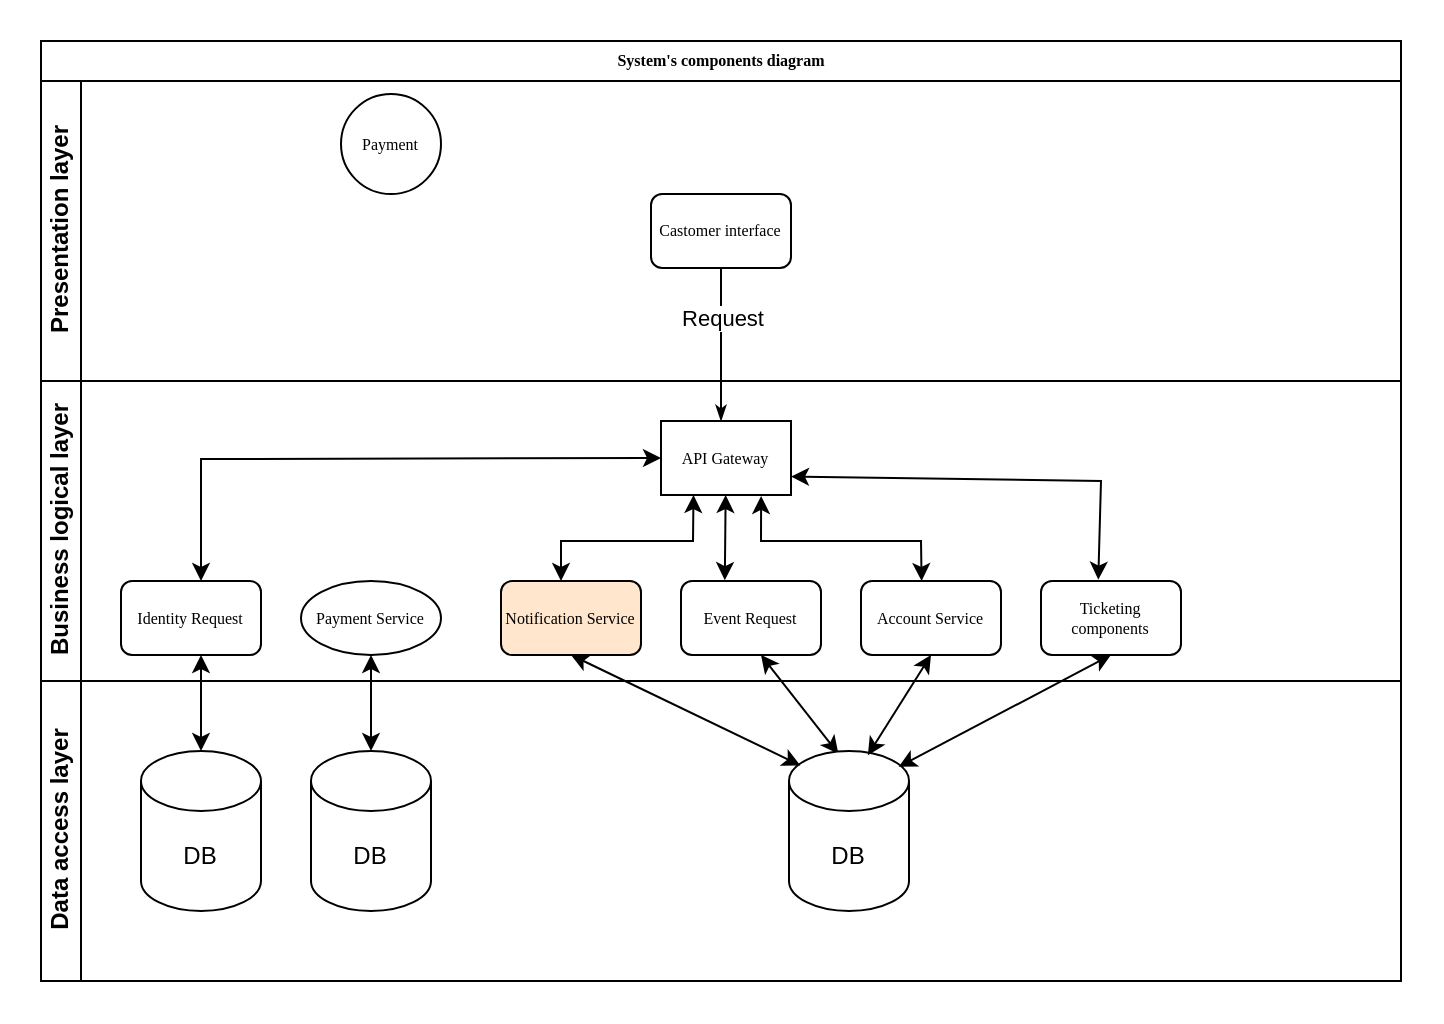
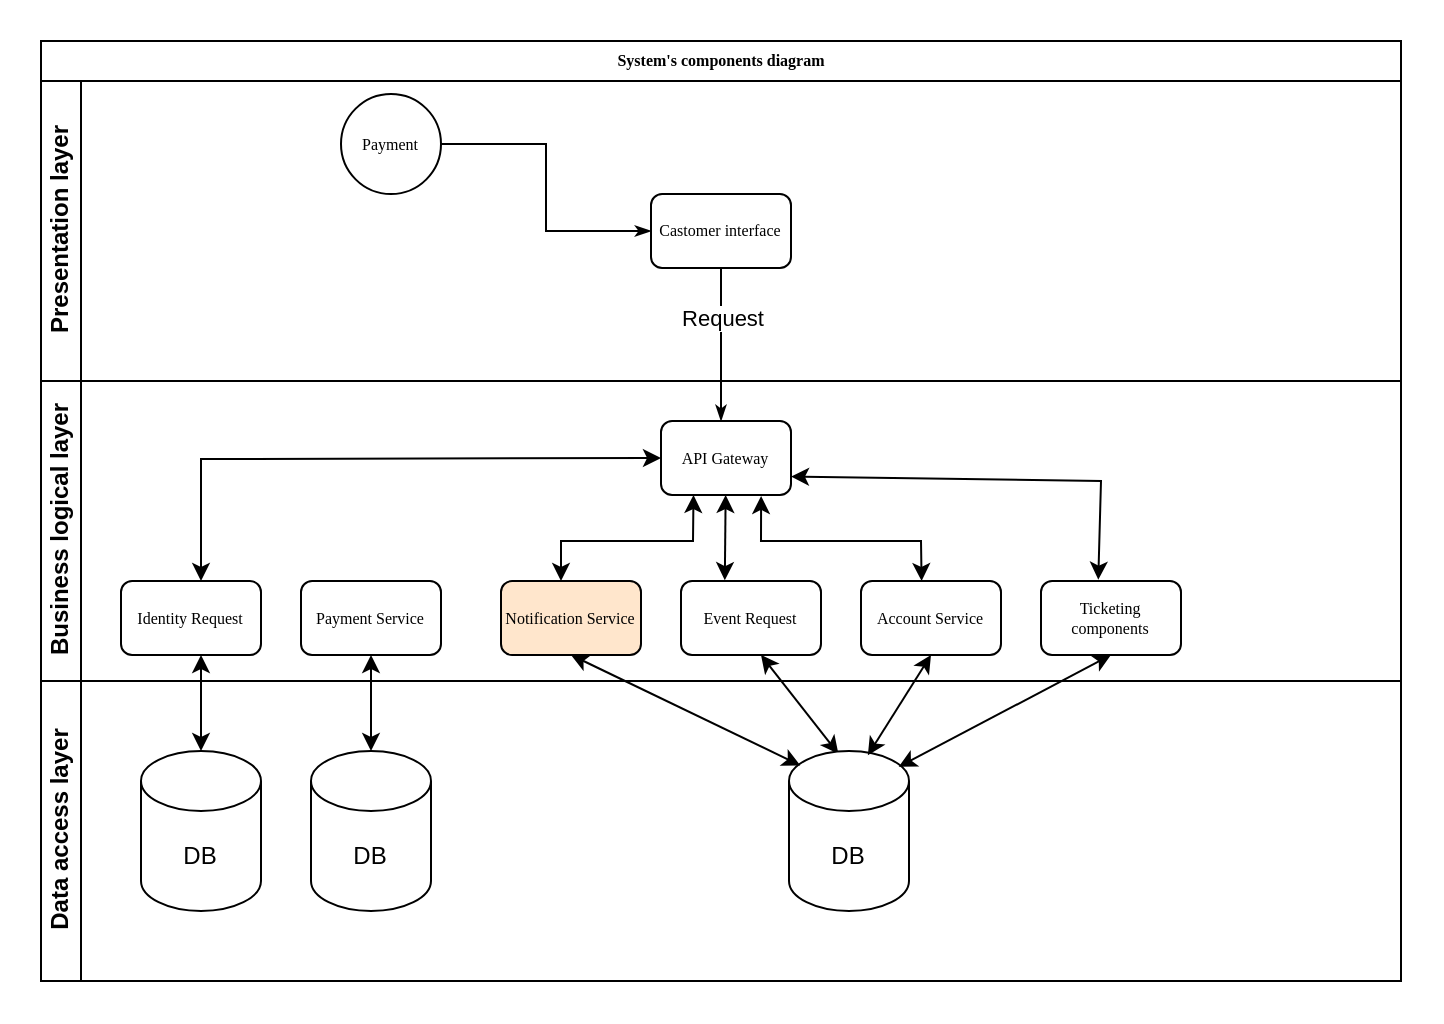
none -> (546, 181)
(726, 458) -> (726, 458)
(371, 618) -> (371, 618)
